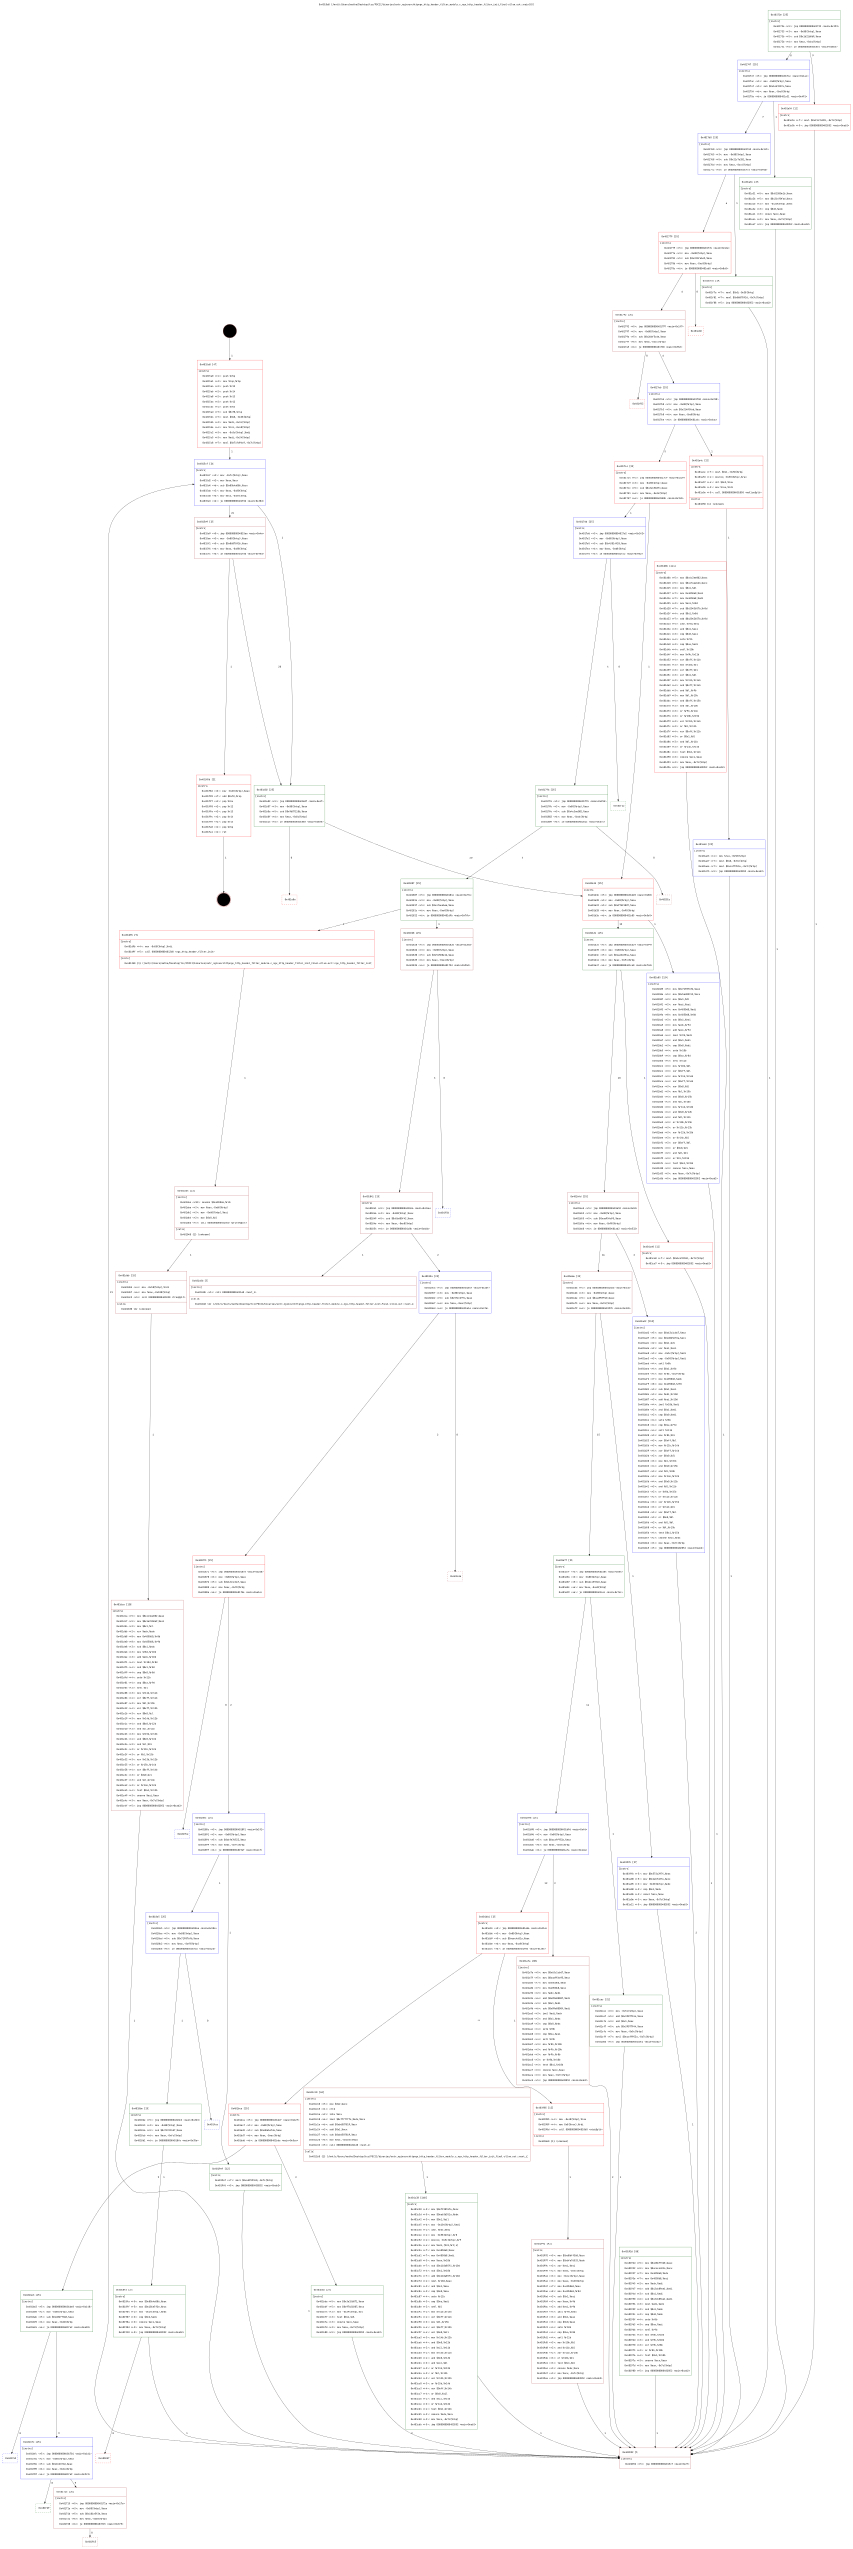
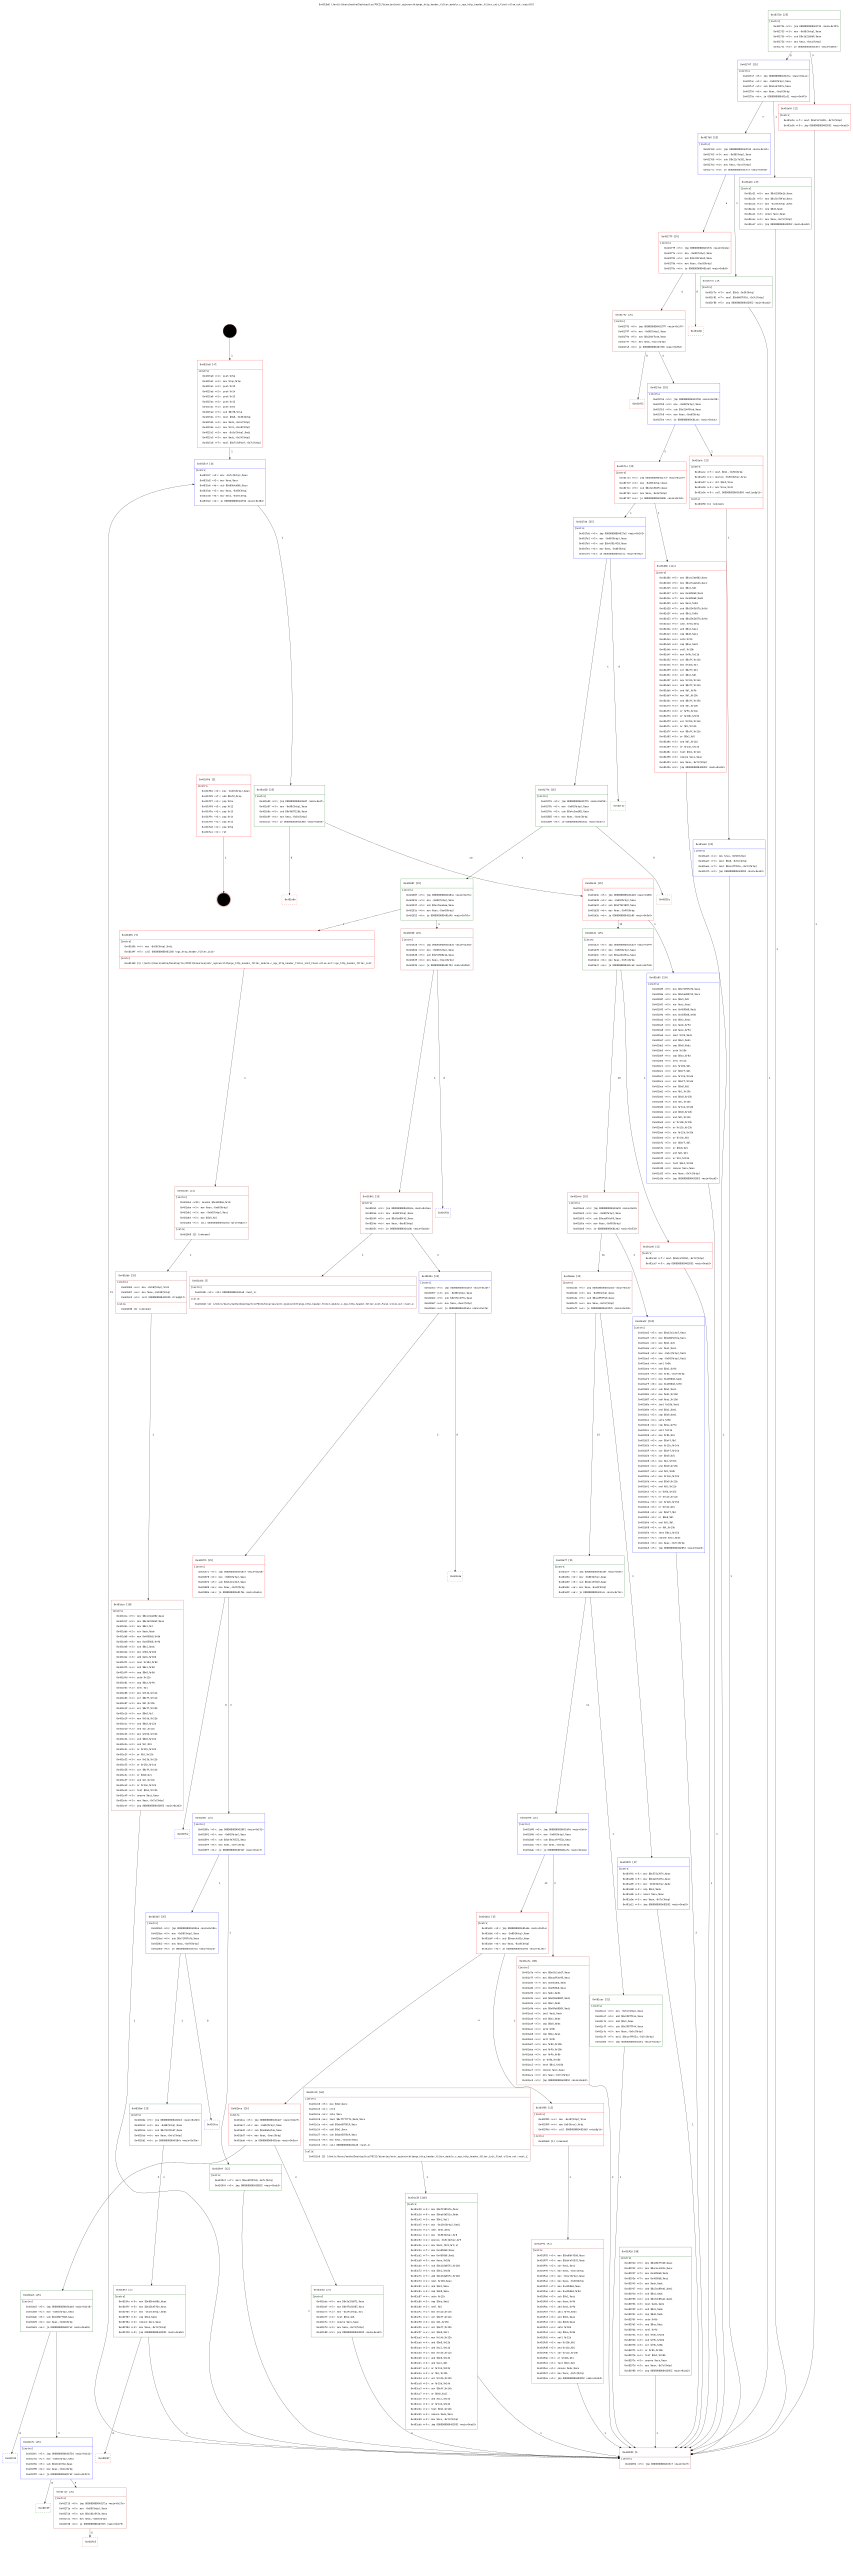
(230, 538) -> none
(640, 691) -> (661, 532)
